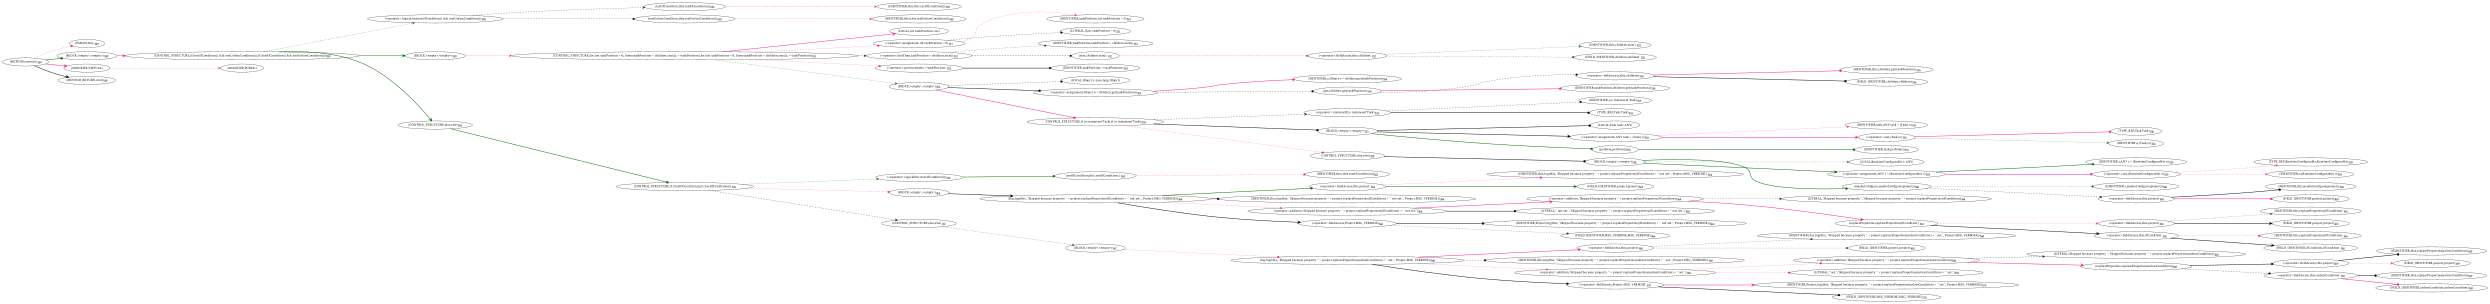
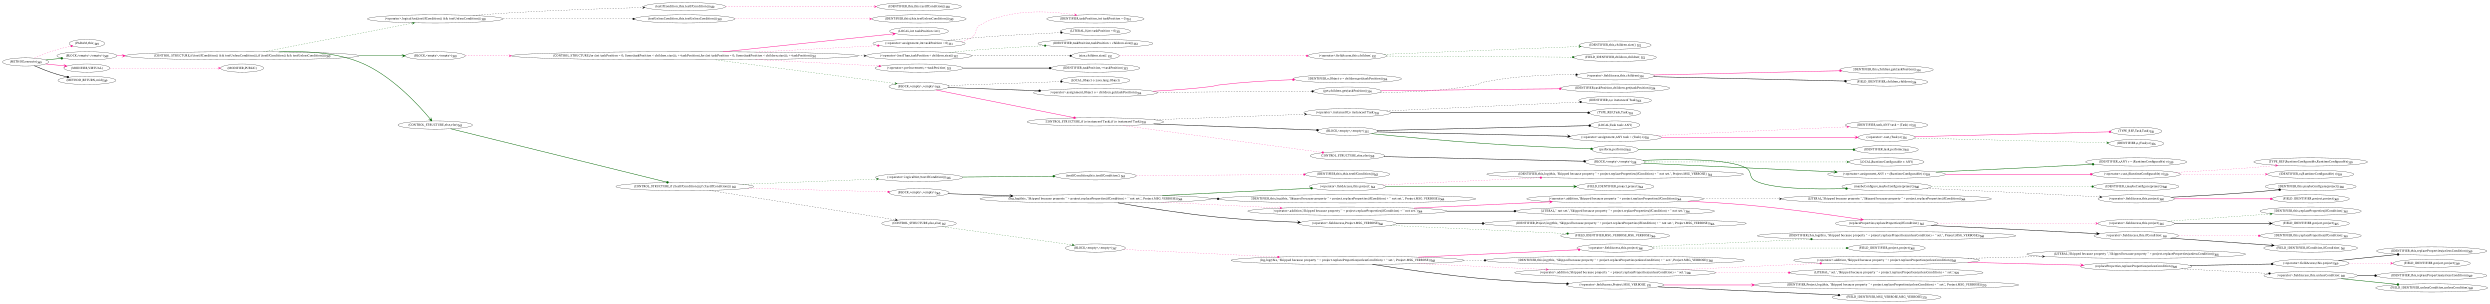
(50, 72) -> (50, 72)
(2369, 282) -> (2369, 282)
